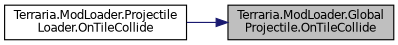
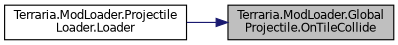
(96, 22) -> (96, 22)
